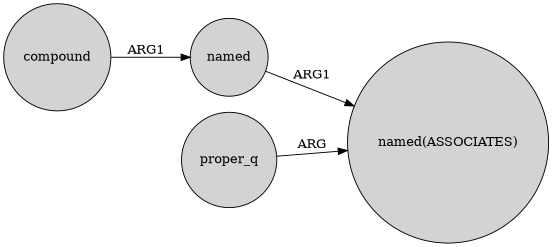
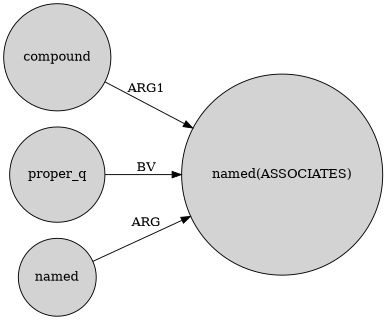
(146, 57) -> (145, 103)
(312, 75) -> (146, 223)
(312, 145) -> (146, 168)
